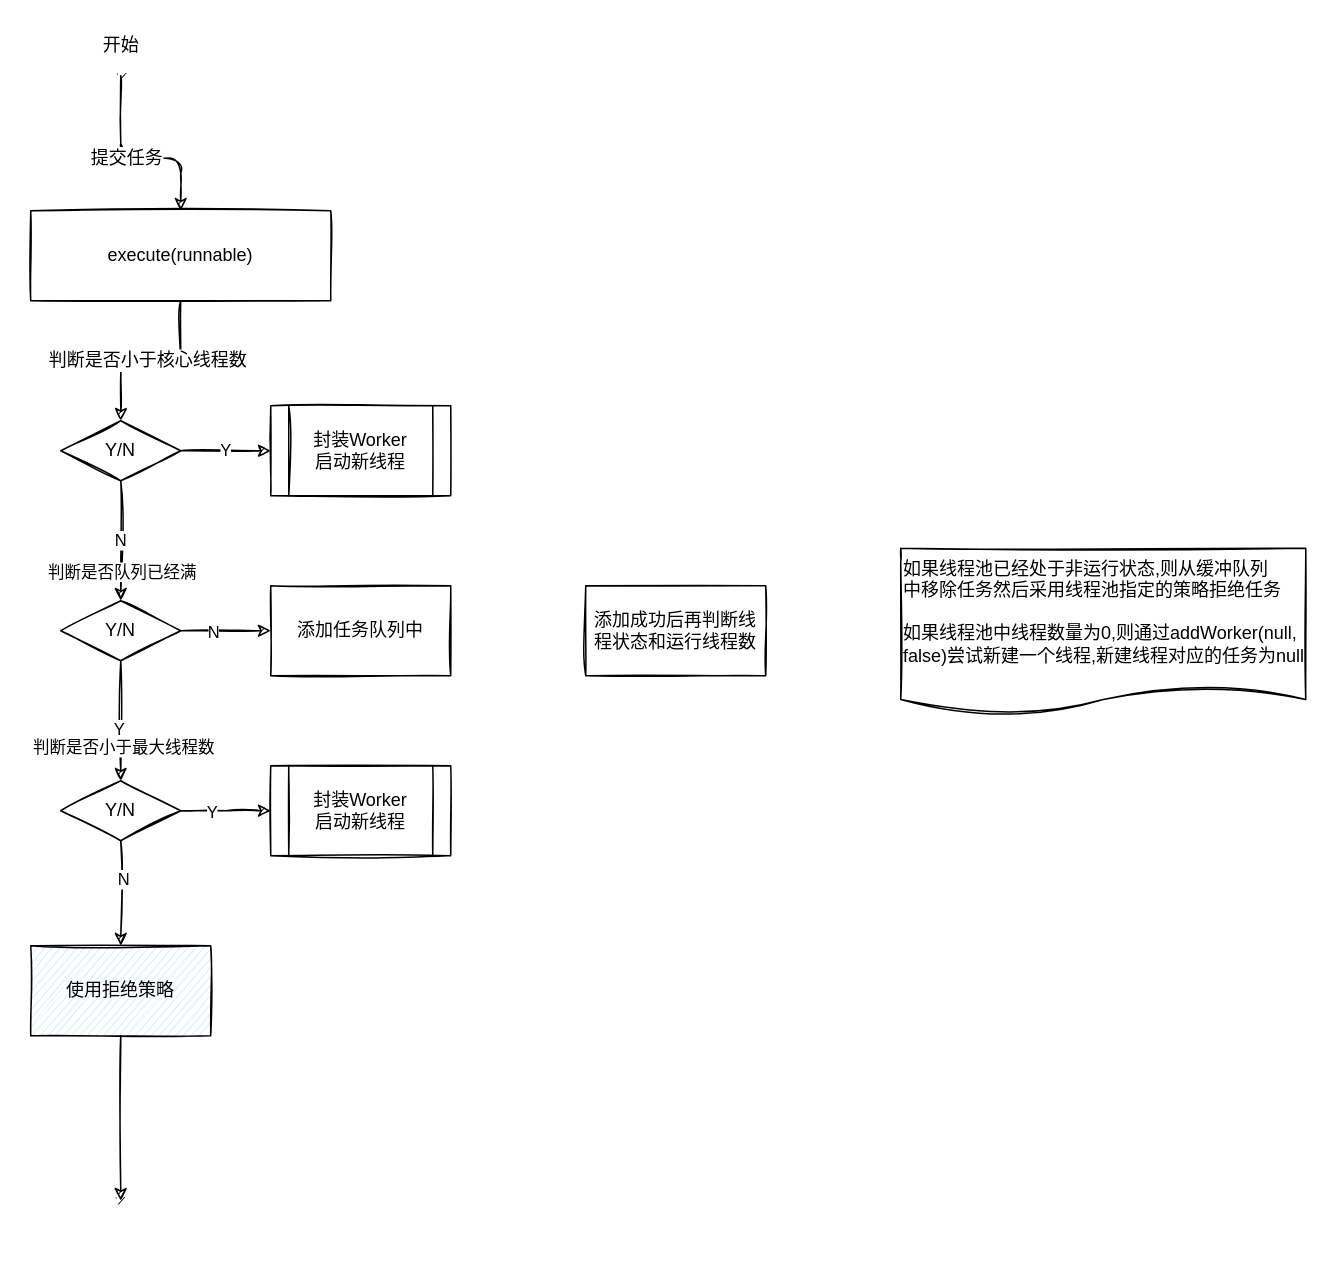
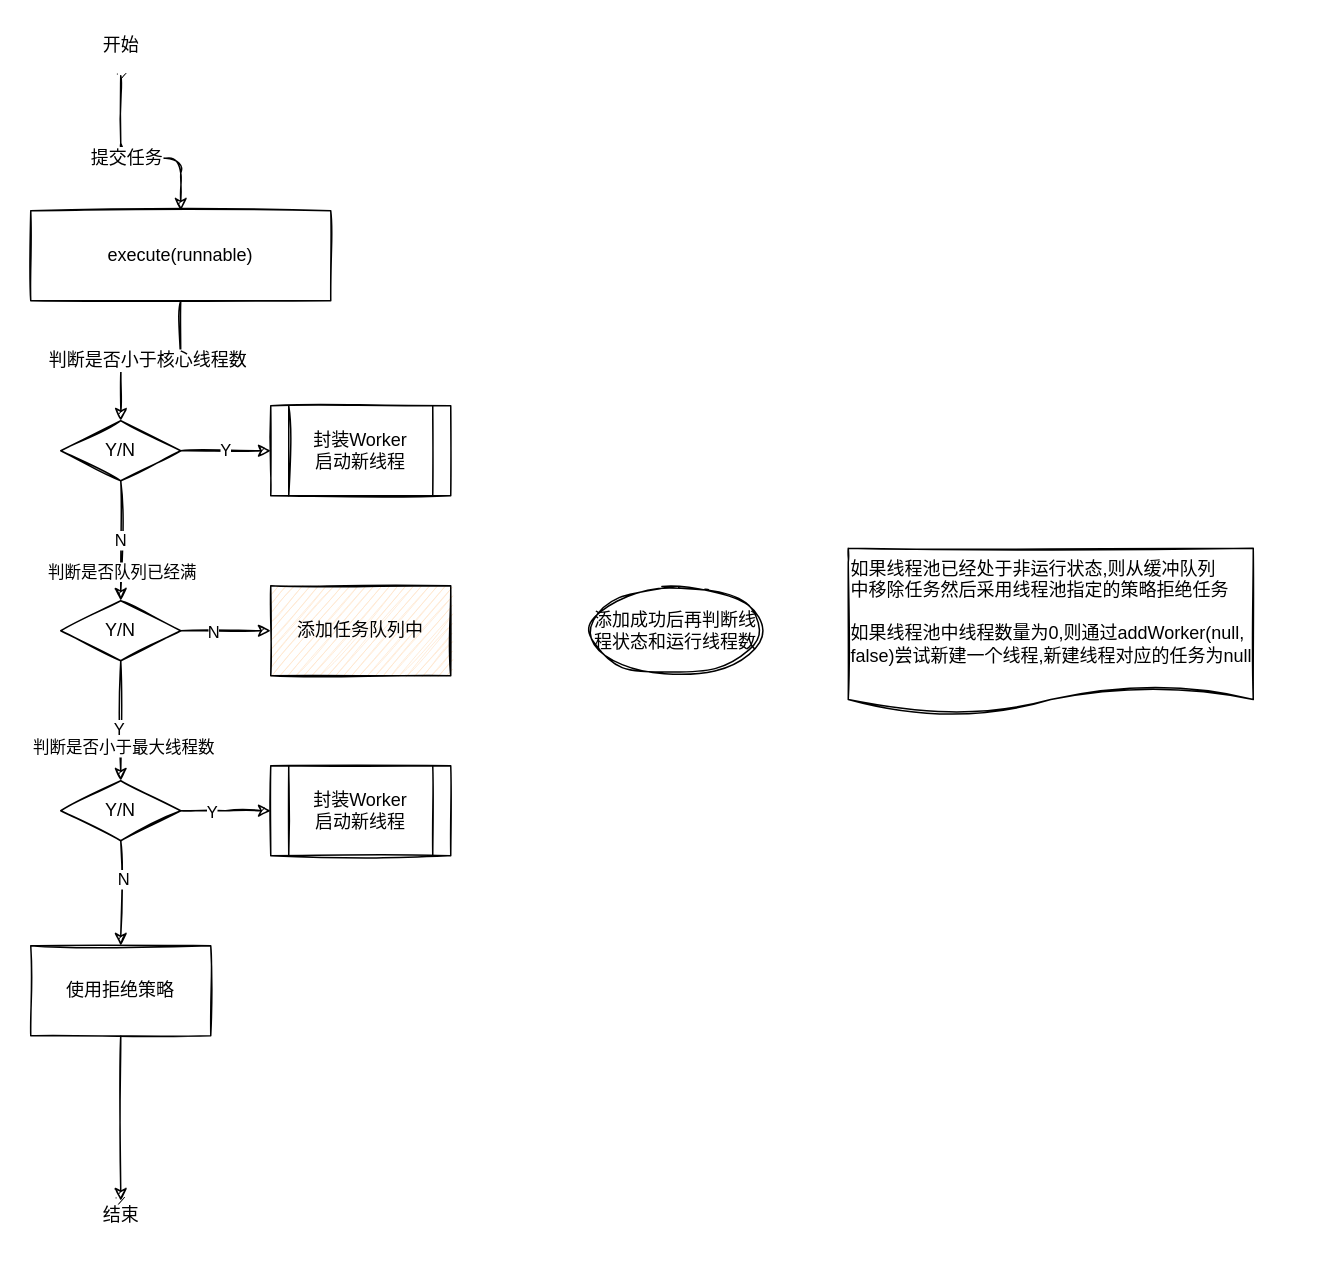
(361, 631) -> (361, 631)
(676, 631) -> (676, 631)
(1103, 631) -> (1051, 631)
(121, 991) -> (121, 991)
none -> (121, 1216)
